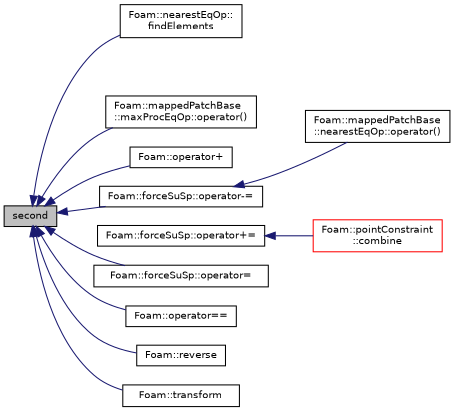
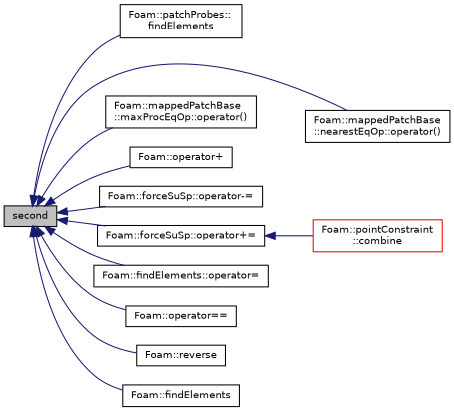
(181, 21) -> (181, 21)
(297, 166) -> (159, 65)
none -> (87, 223)
(181, 276) -> (181, 276)
(181, 396) -> (181, 396)
